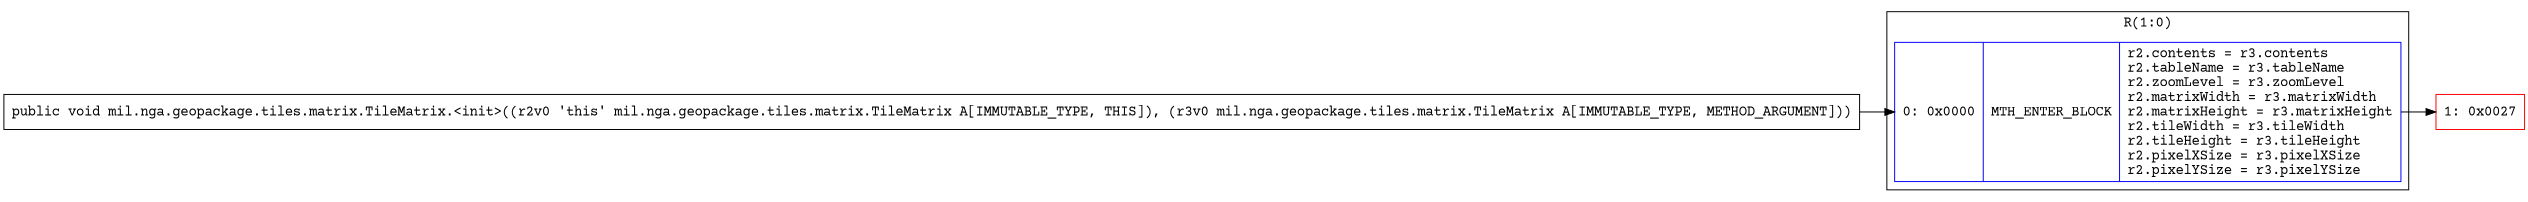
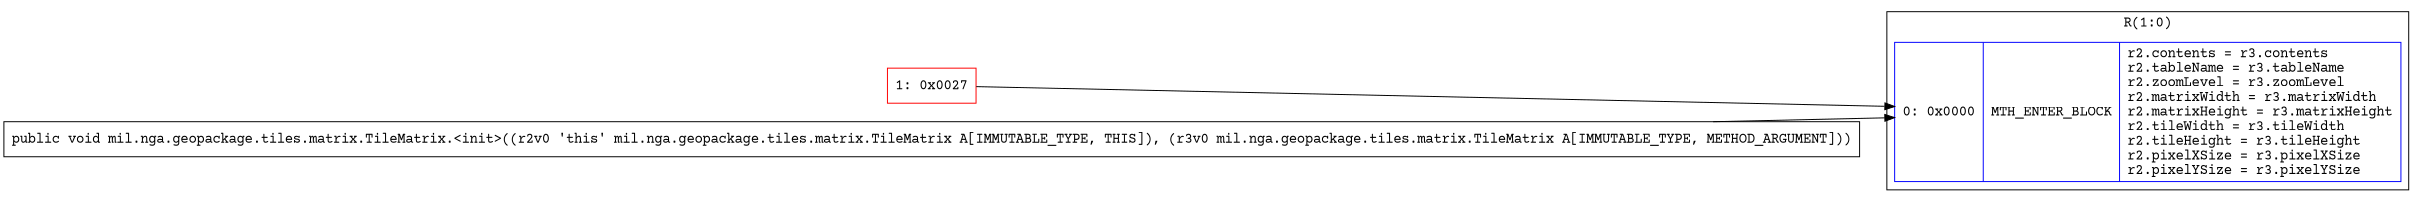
(2415, 112) -> (1430, 96)
